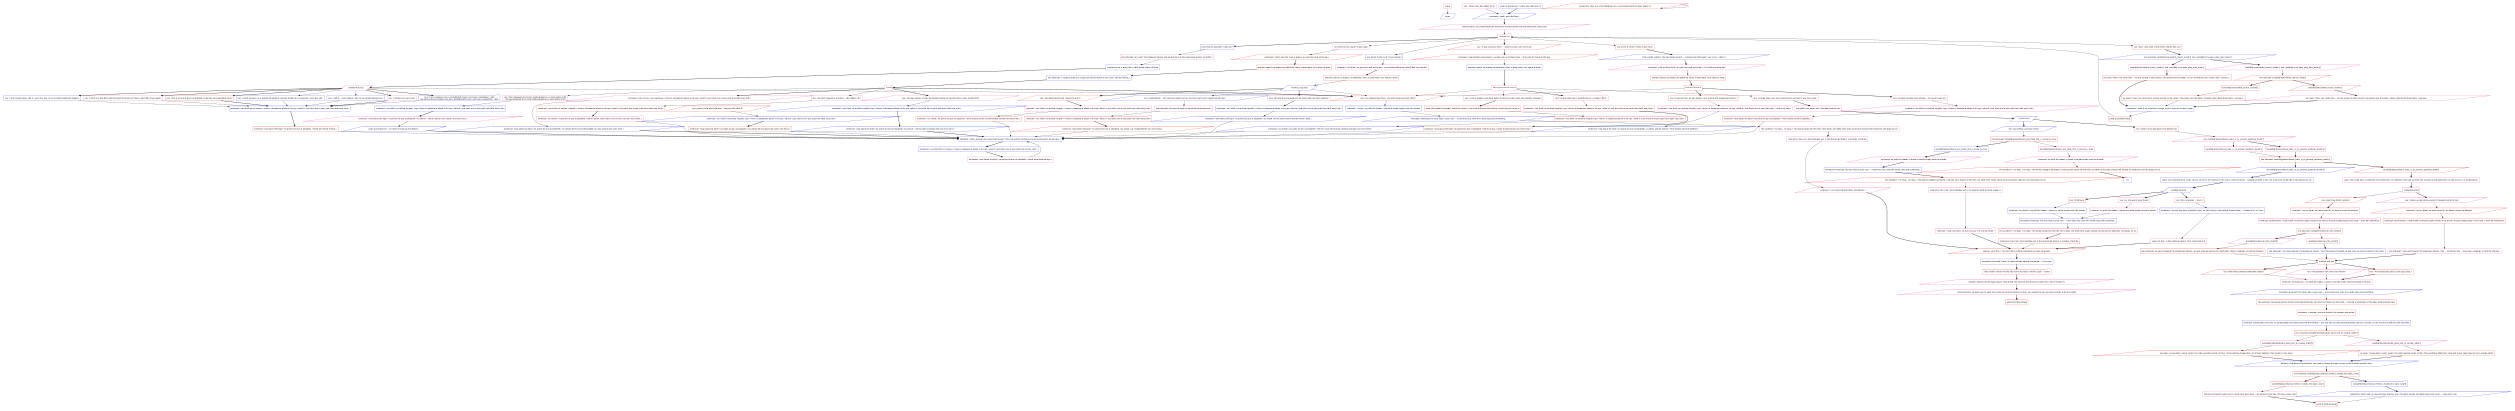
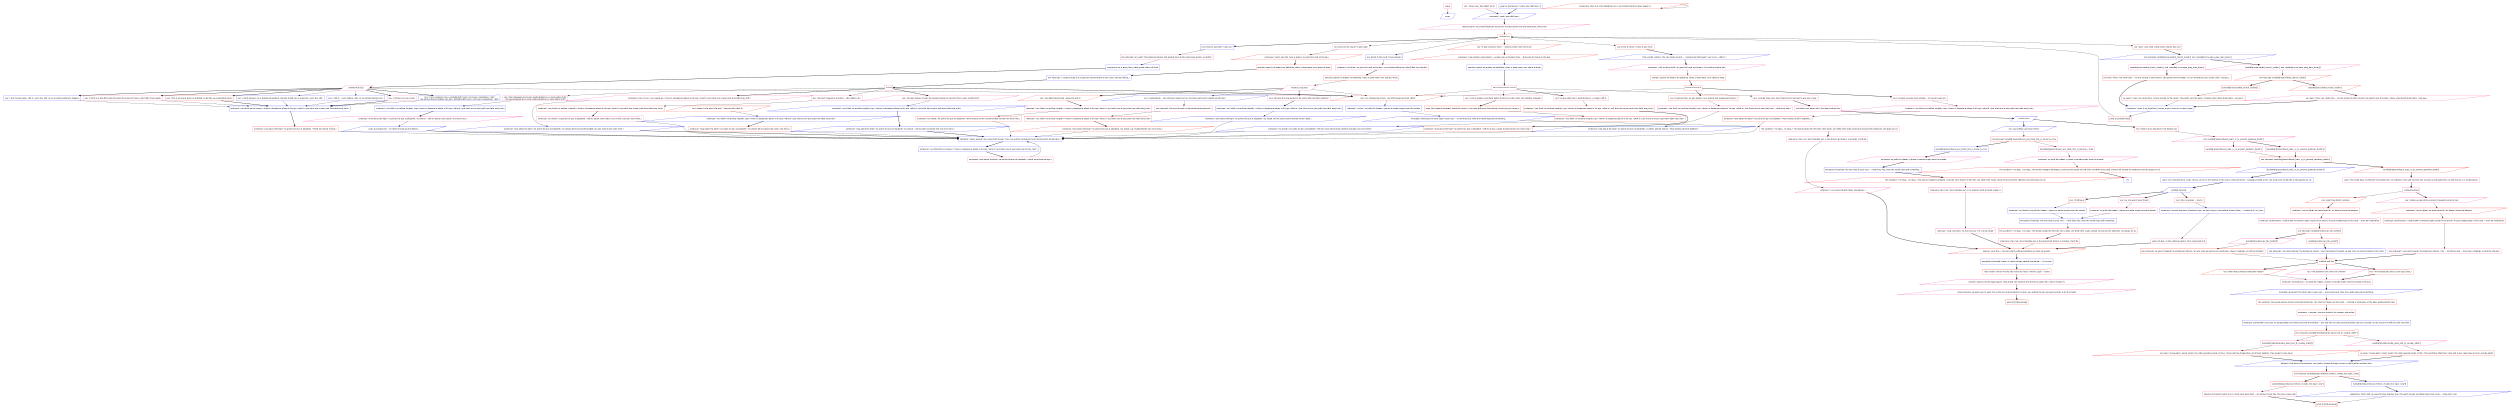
(1299, 88) -> (1299, 88)
